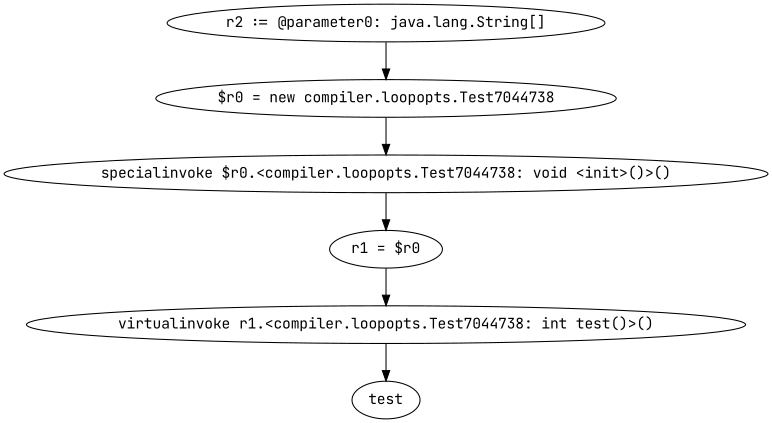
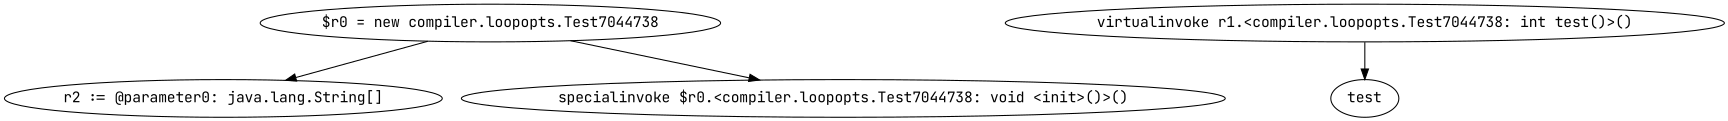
(386, 56) -> (362, 59)
(386, 249) -> none
